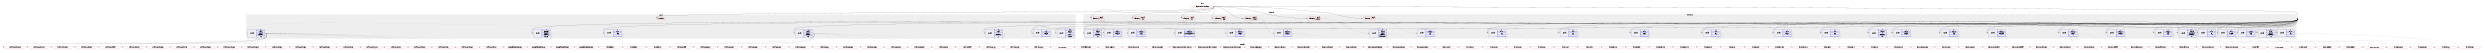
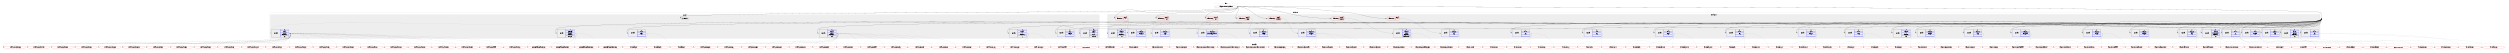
none -> (86, 47)
